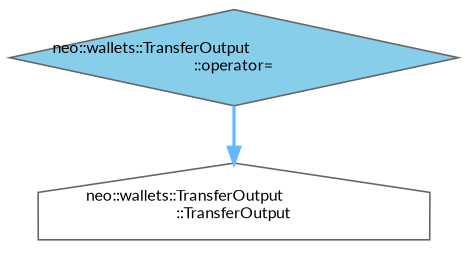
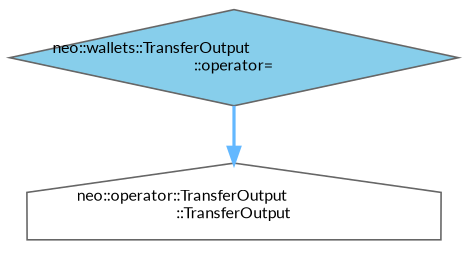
(234, 206) -> (234, 206)
